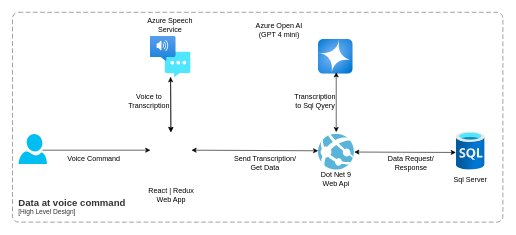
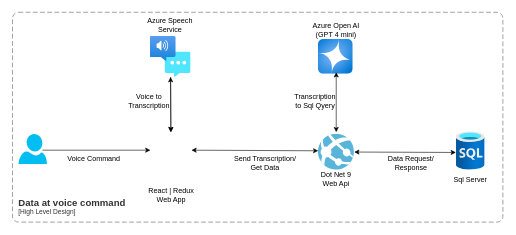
(279, 30) -> (336, 30)
